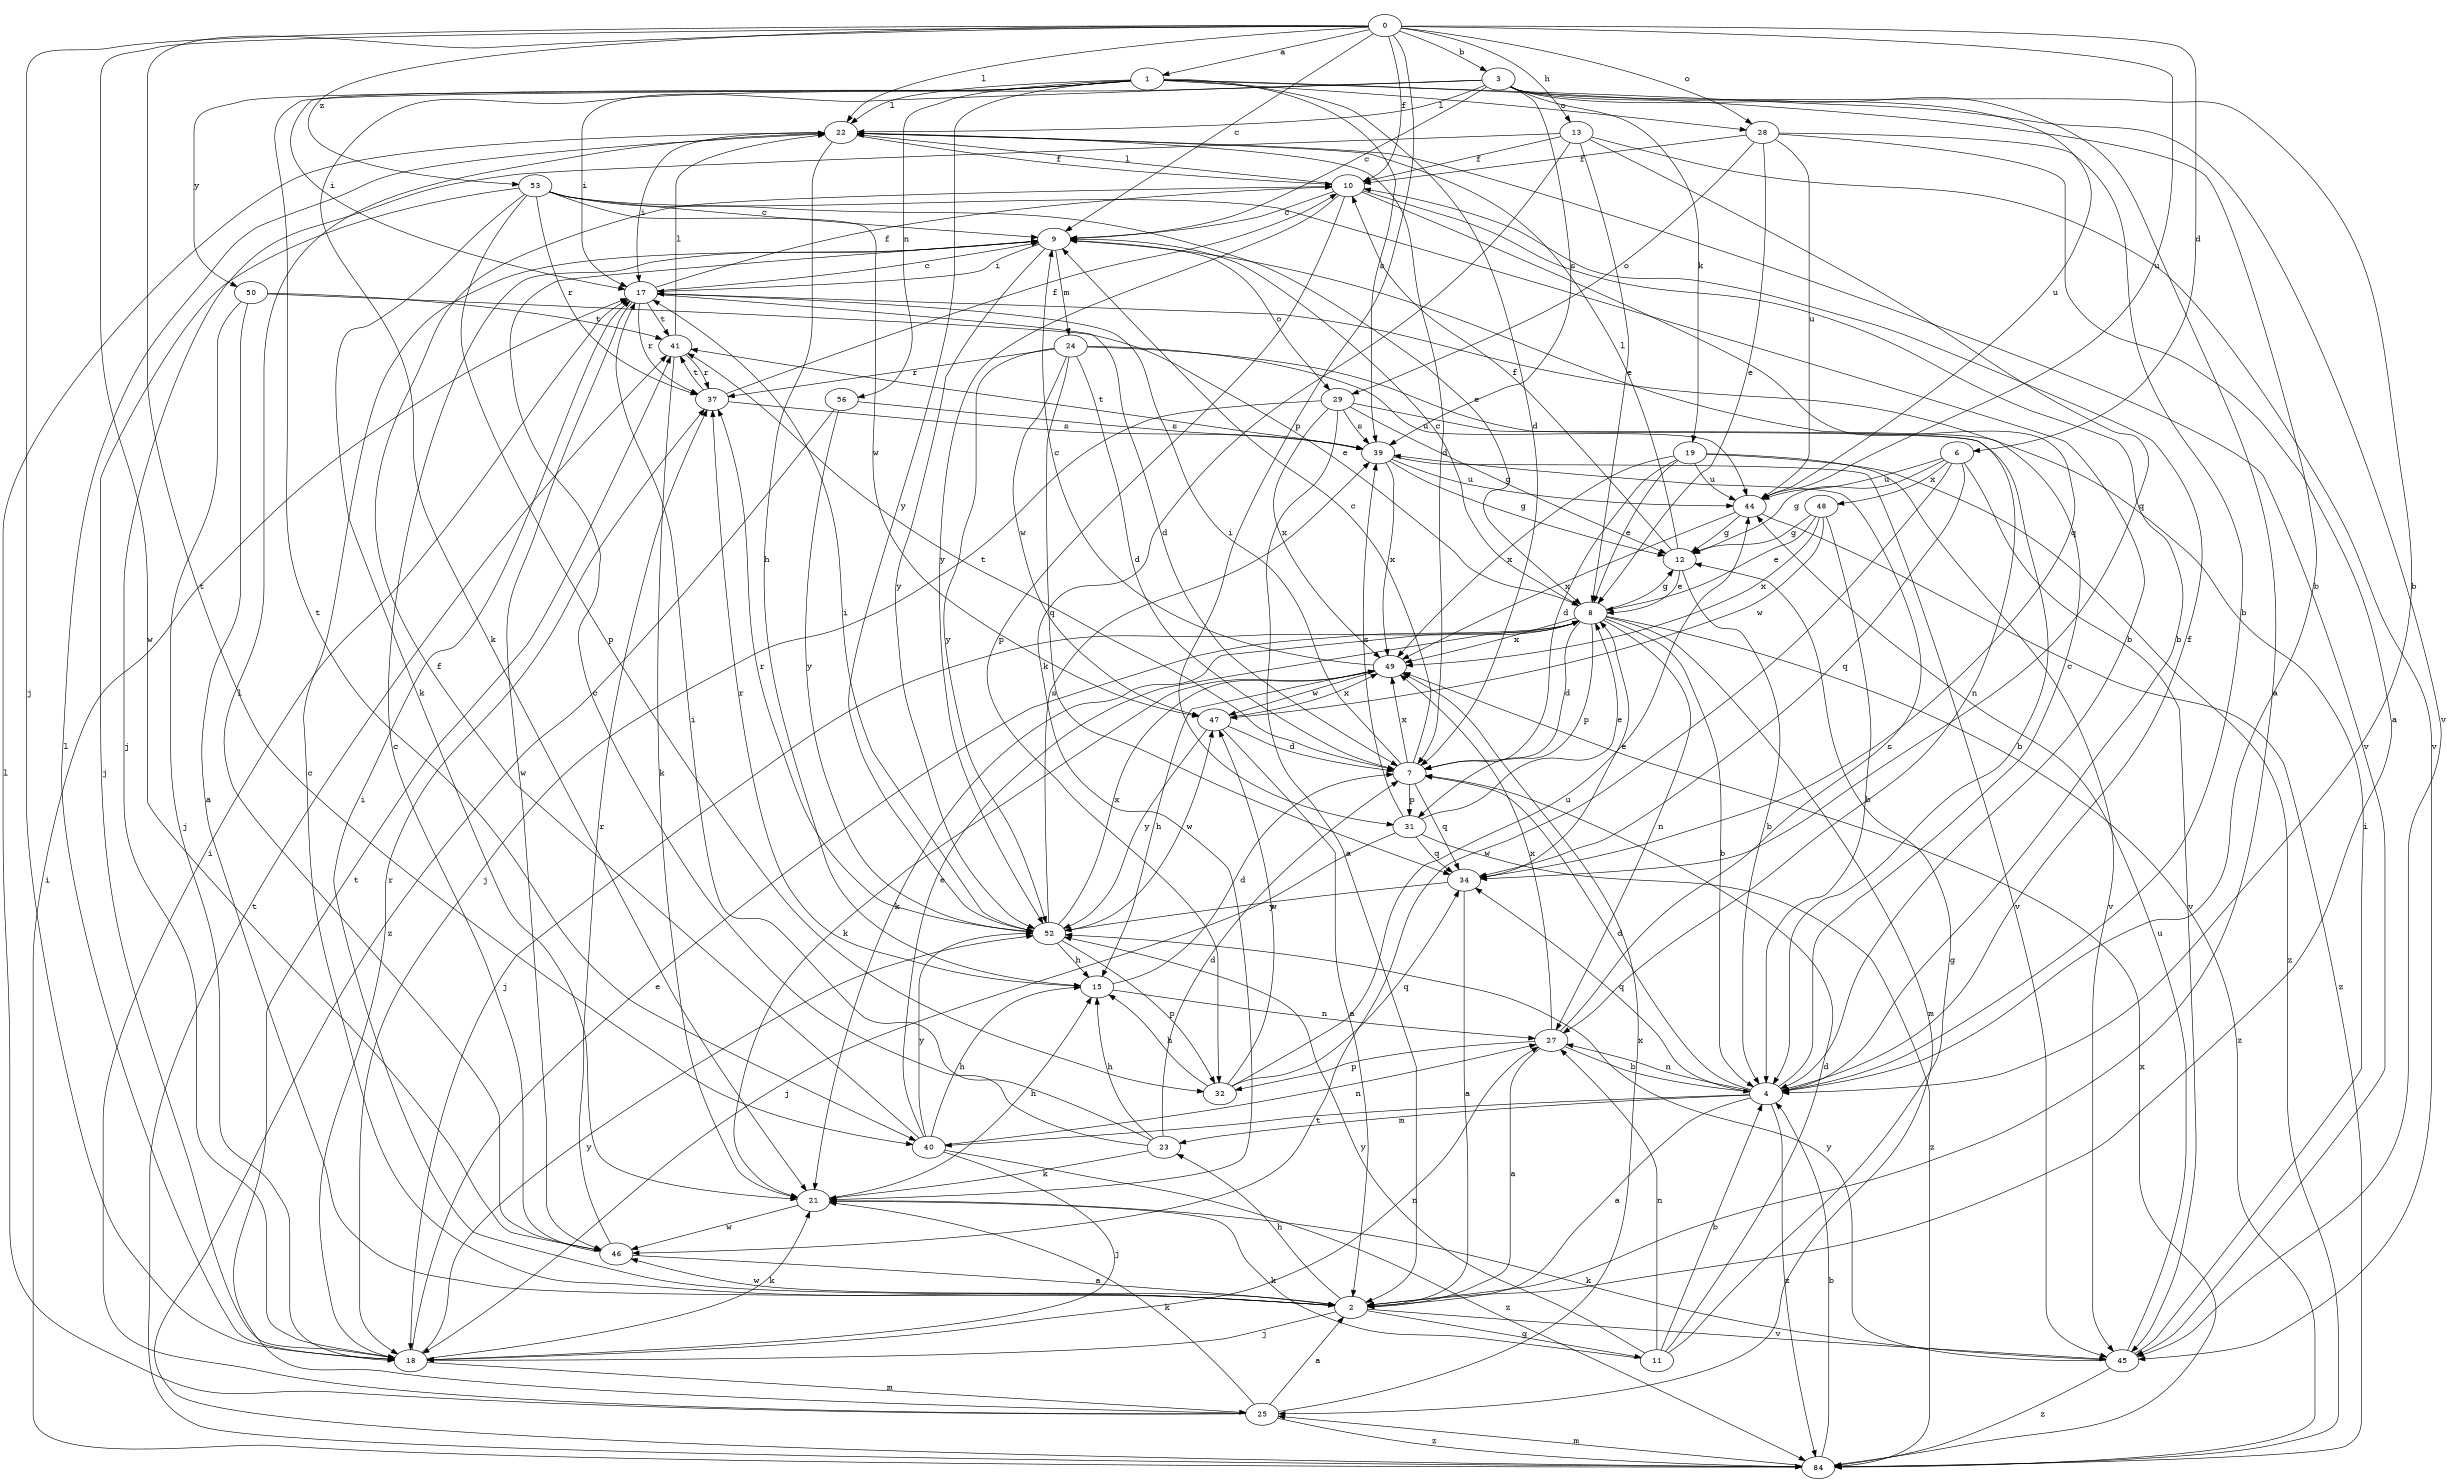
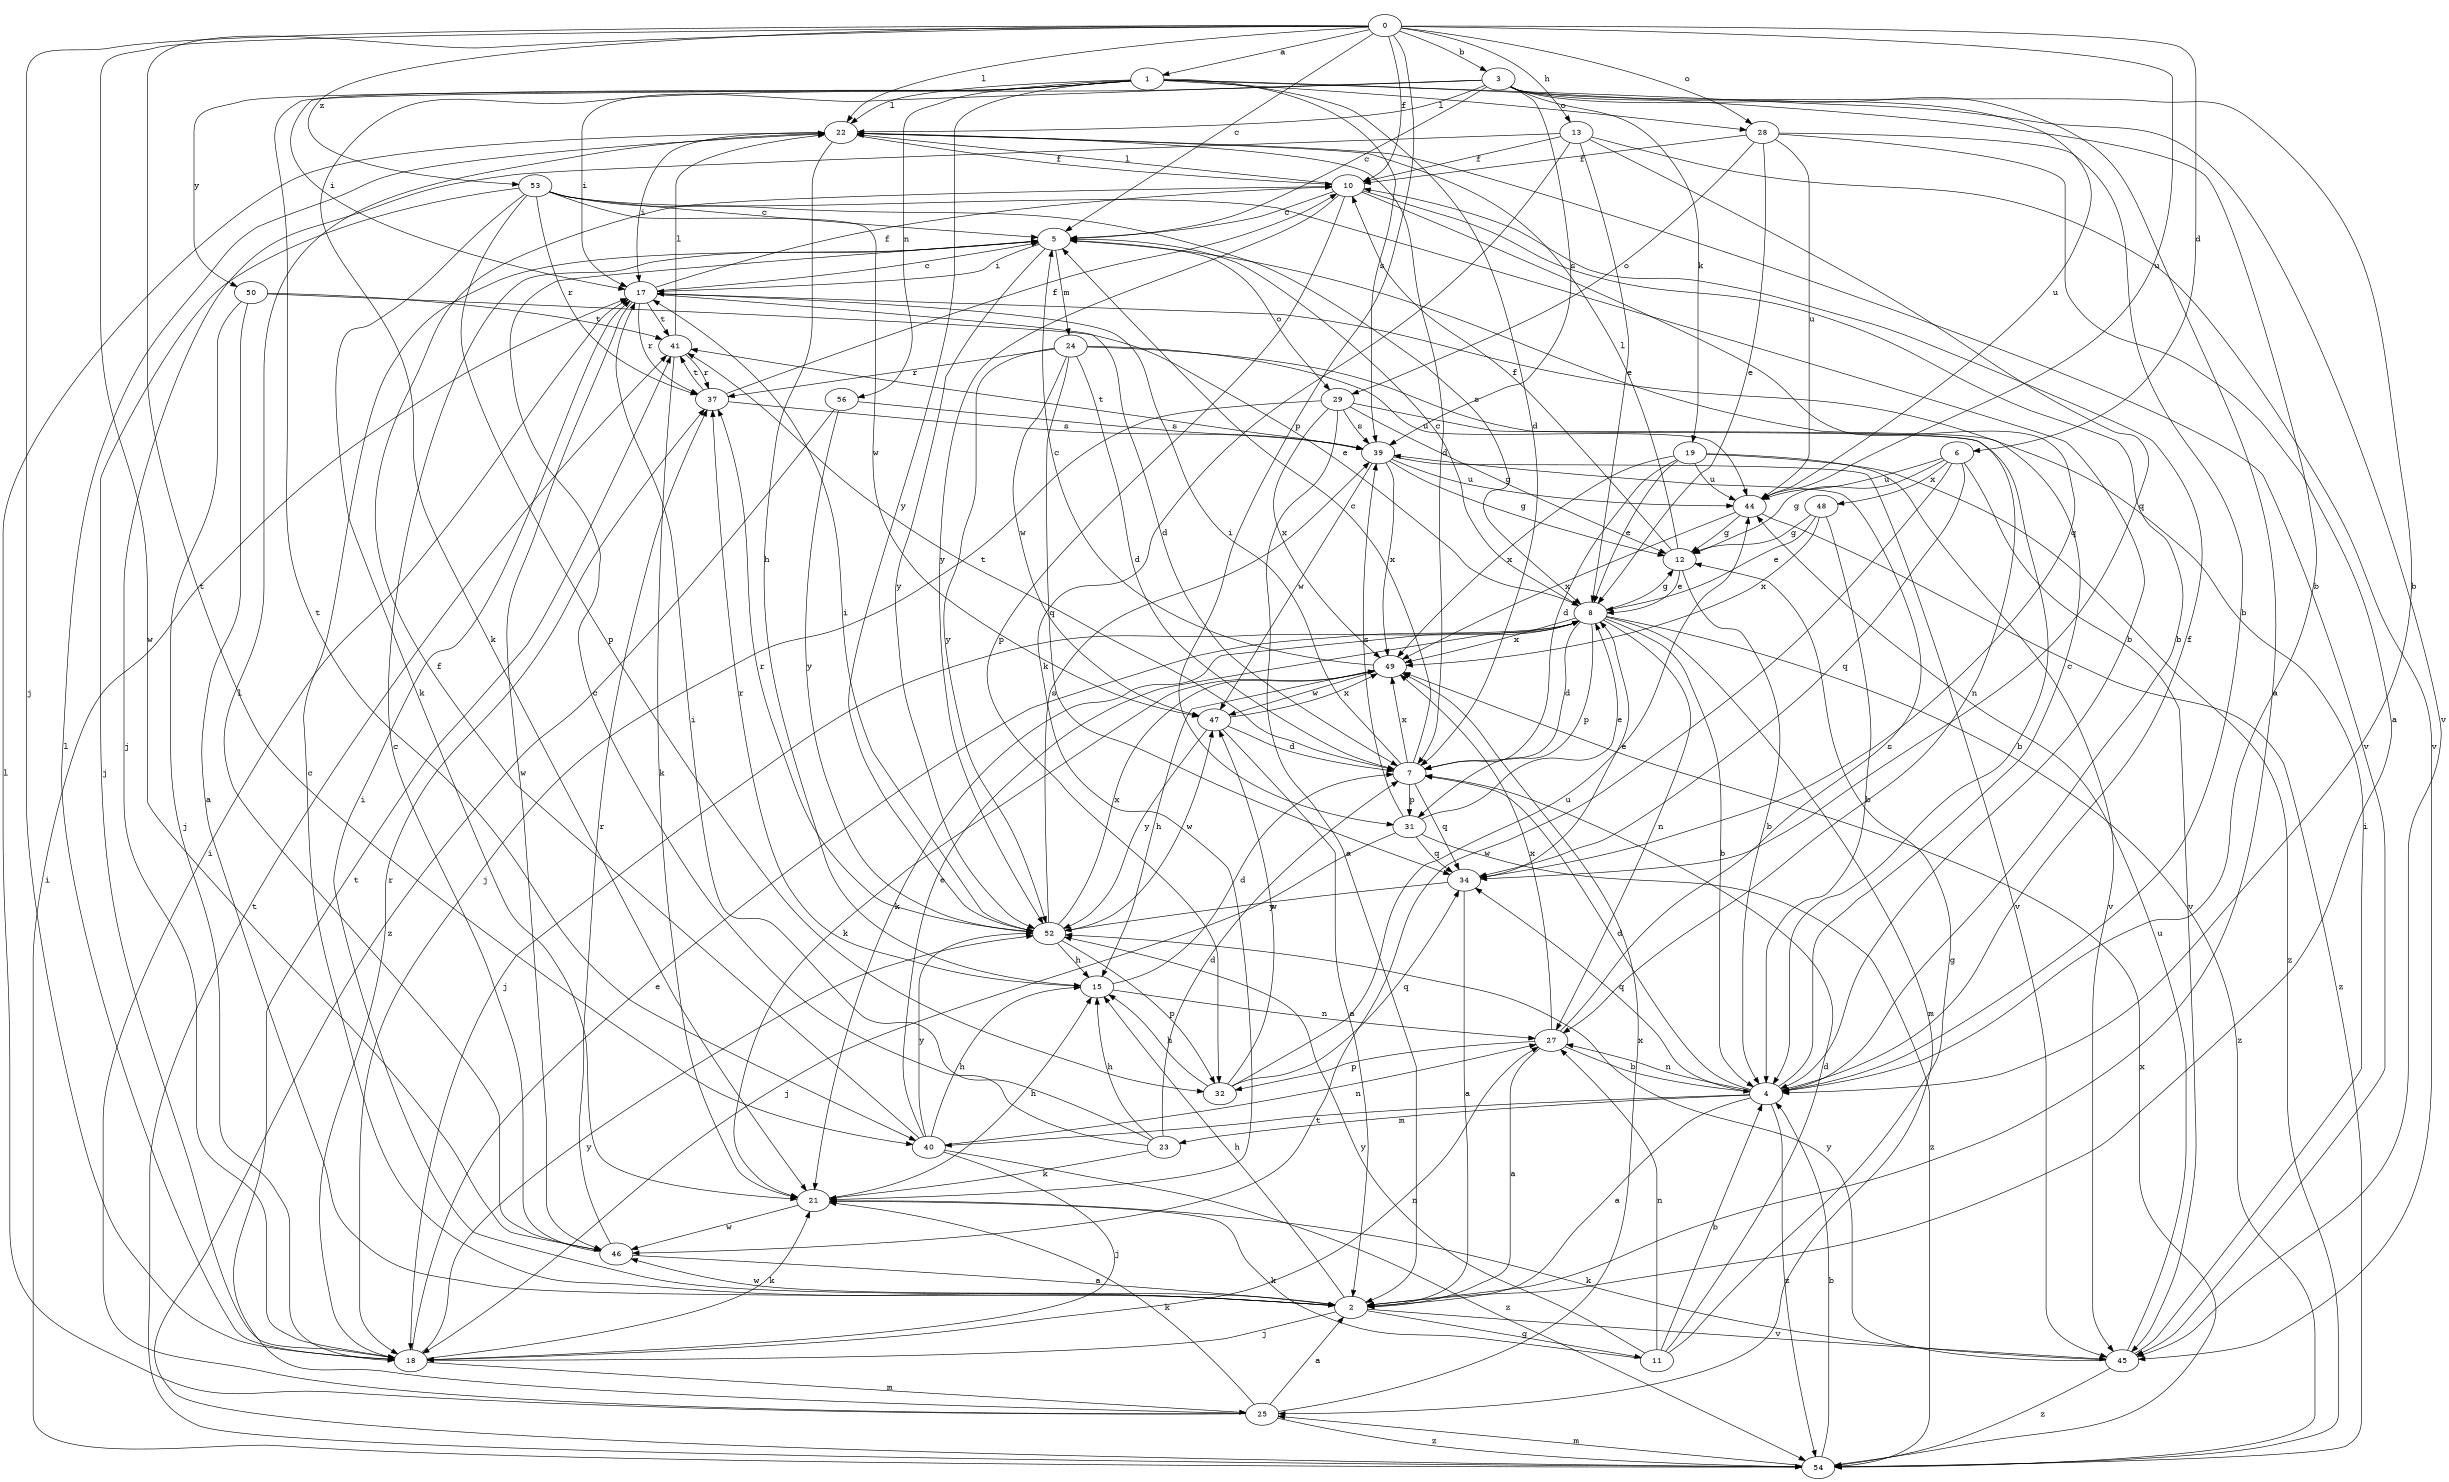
(1054, 239) -> (1054, 239)
(1477, 399) -> (1477, 399)
(1556, 666) -> (1298, 584)
(1275, 1229) -> (1227, 1149)
(1818, 1468) -> (1818, 1468)
